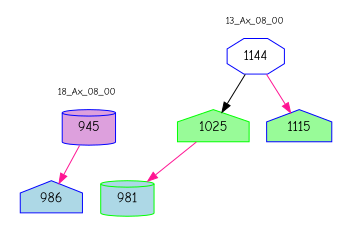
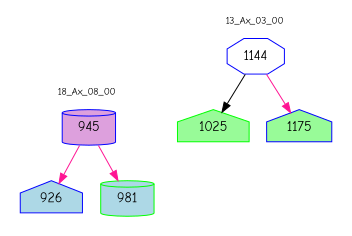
(255, 21) -> (255, 21)
(299, 127) -> (299, 127)
(175, 159) -> (106, 159)
(51, 198) -> (51, 198)
